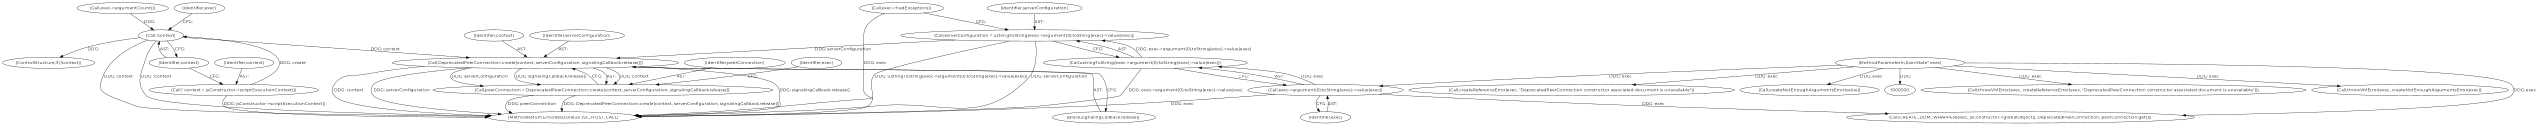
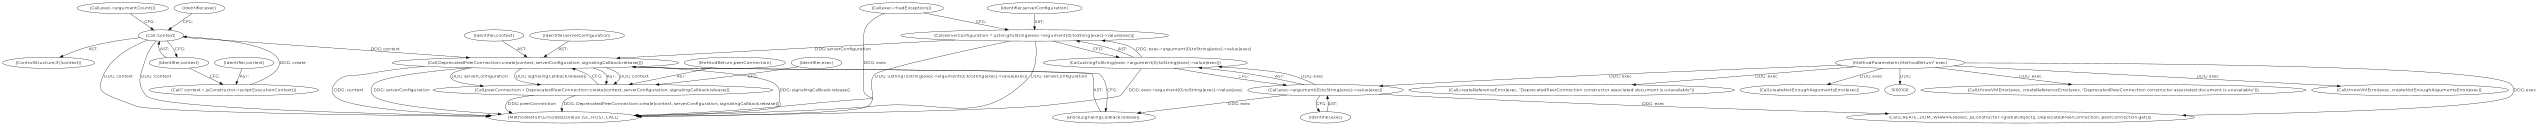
(150, 22) -> (150, 22)
(94, 49) -> (94, 49)
(735, 63) -> (735, 63)
(1900, 63) -> (1900, 63)
(1810, 90) -> (1810, 90)
(1900, 90) -> (1900, 90)
(1053, 107) -> (1214, 104)
(348, 116) -> none
